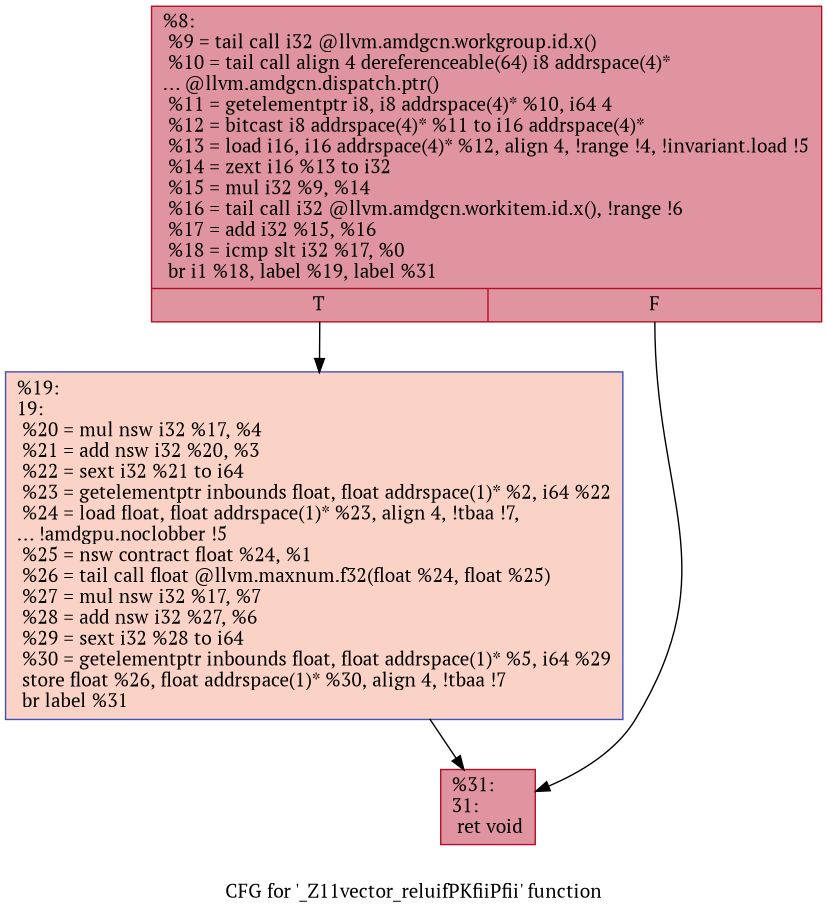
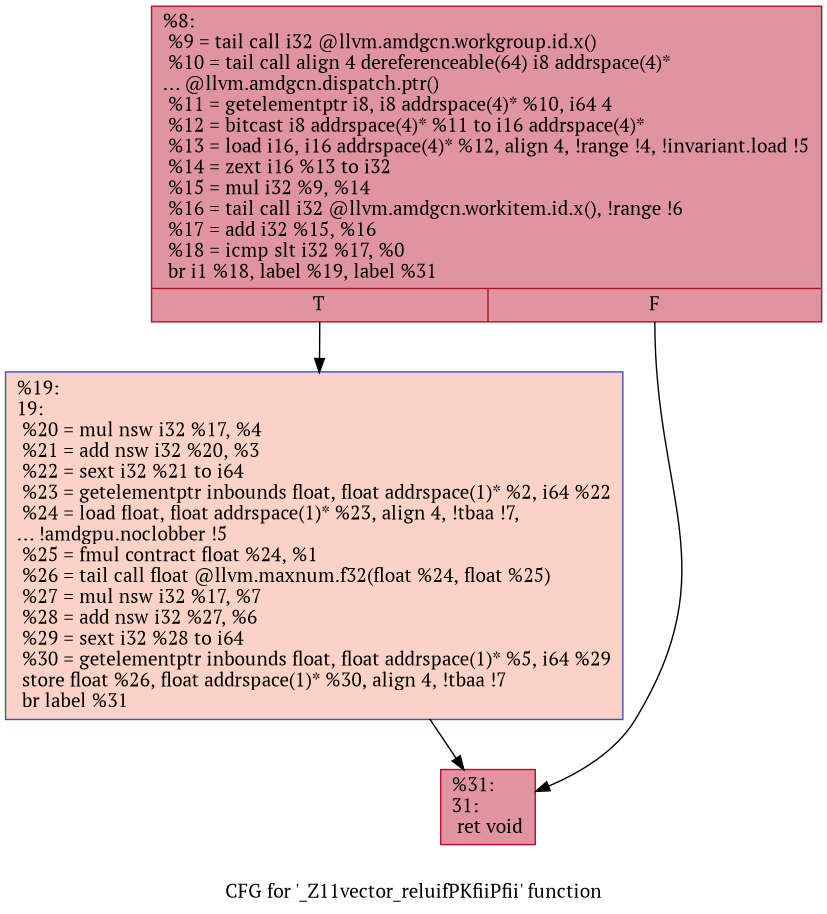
(165, 555) -> (168, 555)
